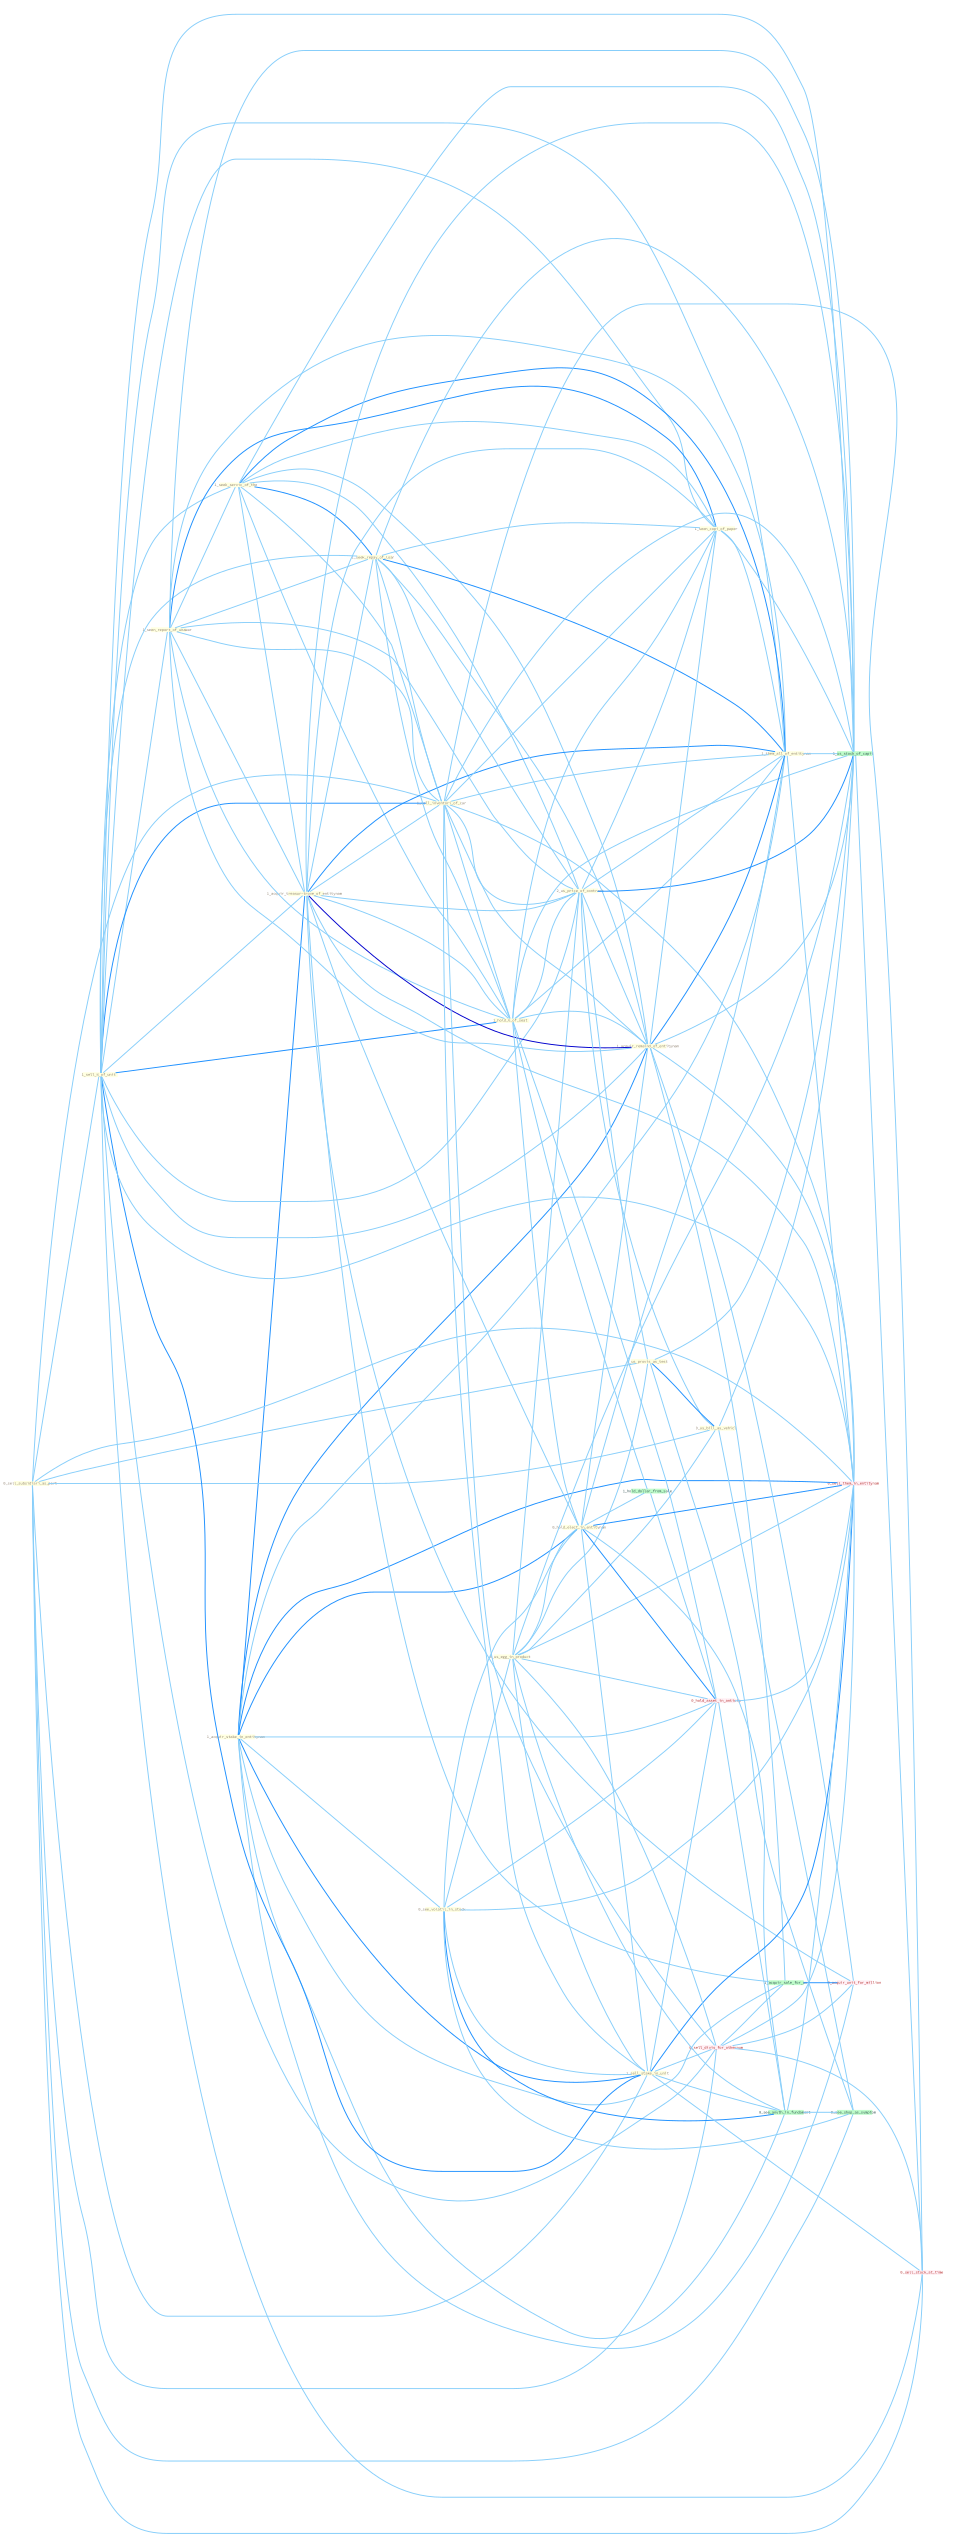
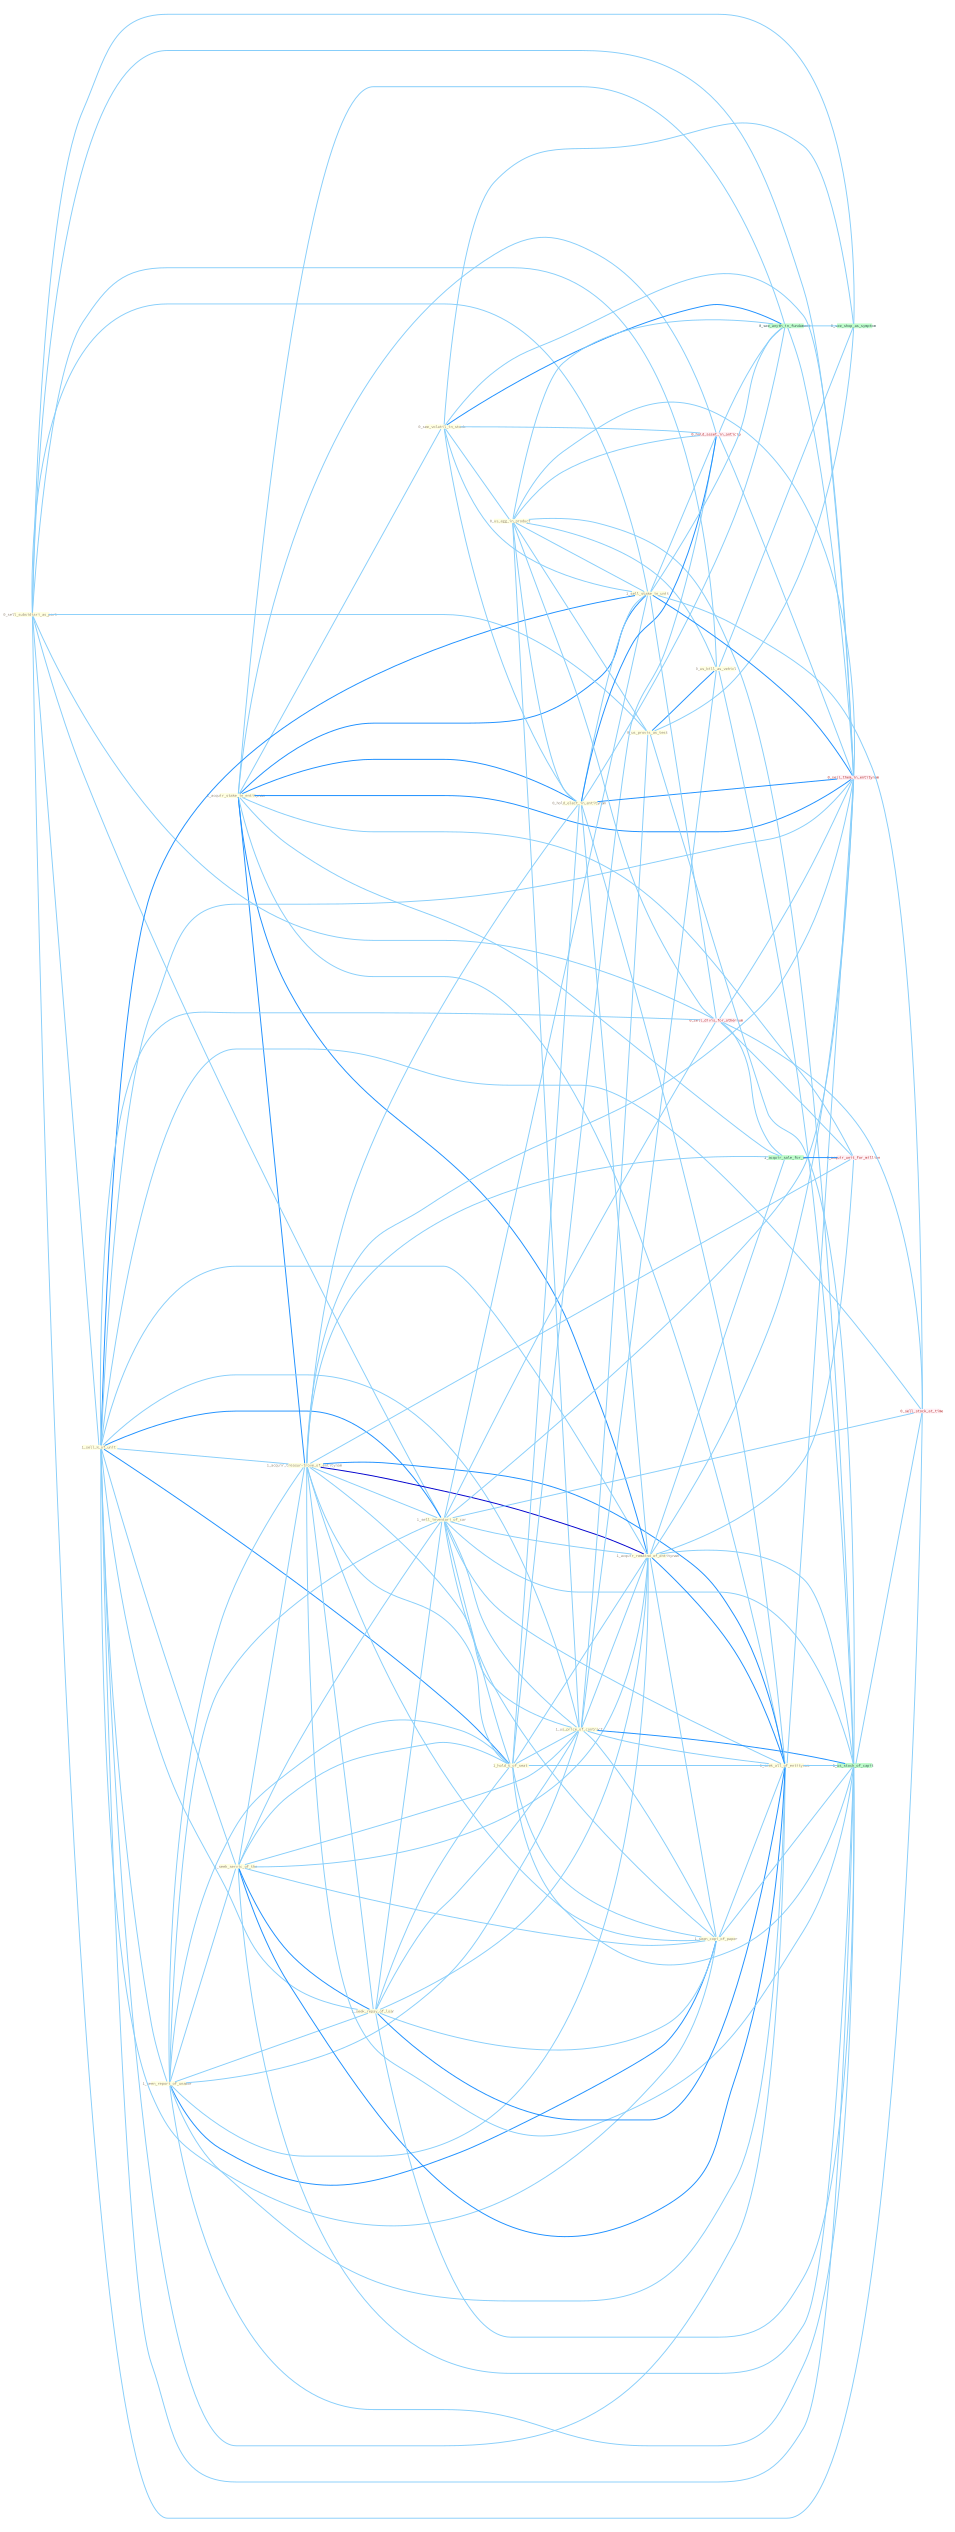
(786, 754) -> (786, 1765)
(580, 891) -> (580, 1729)
(649, 1491) -> none
(855, 1983) -> (855, 1158)
